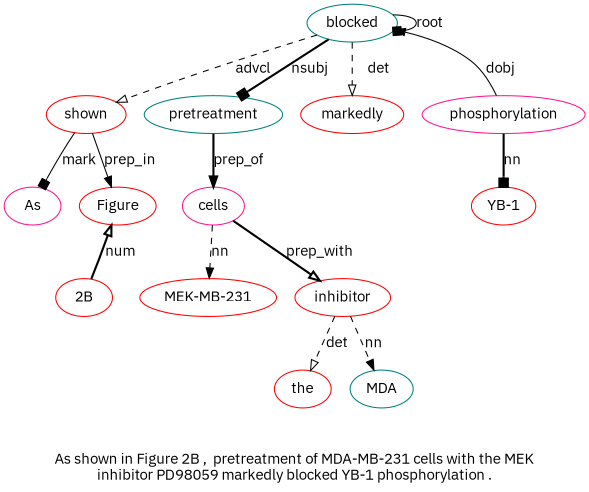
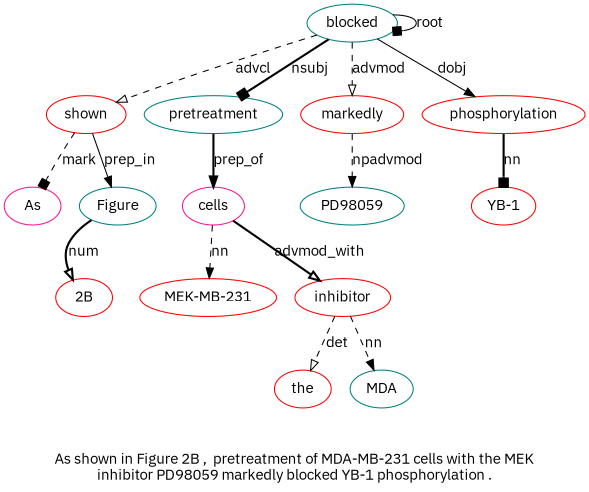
(459, 53) -> (421, 65)
(379, 69) -> (379, 69)
(504, 115) -> (504, 115)
(60, 155) -> (60, 155)
(118, 206) -> (118, 206)
none -> (352, 206)
(320, 252) -> (320, 252)
(100, 257) -> (70, 241)
